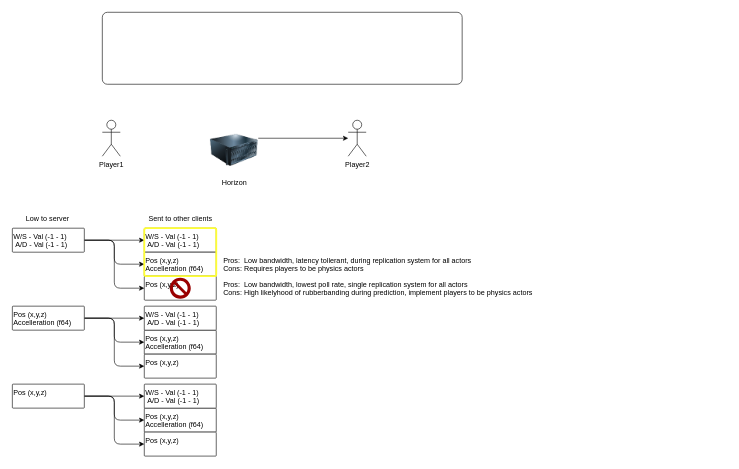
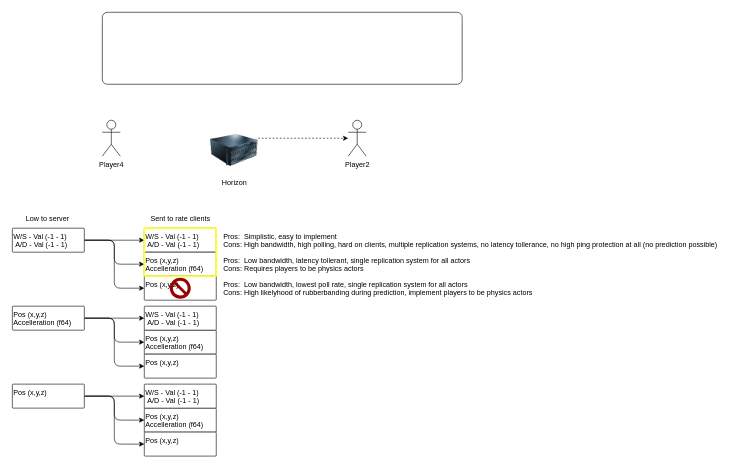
(301, 138) -> (301, 138)
(112, 165) -> (112, 165)
(181, 219) -> (181, 219)
none -> (474, 240)
(365, 265) -> (364, 265)
